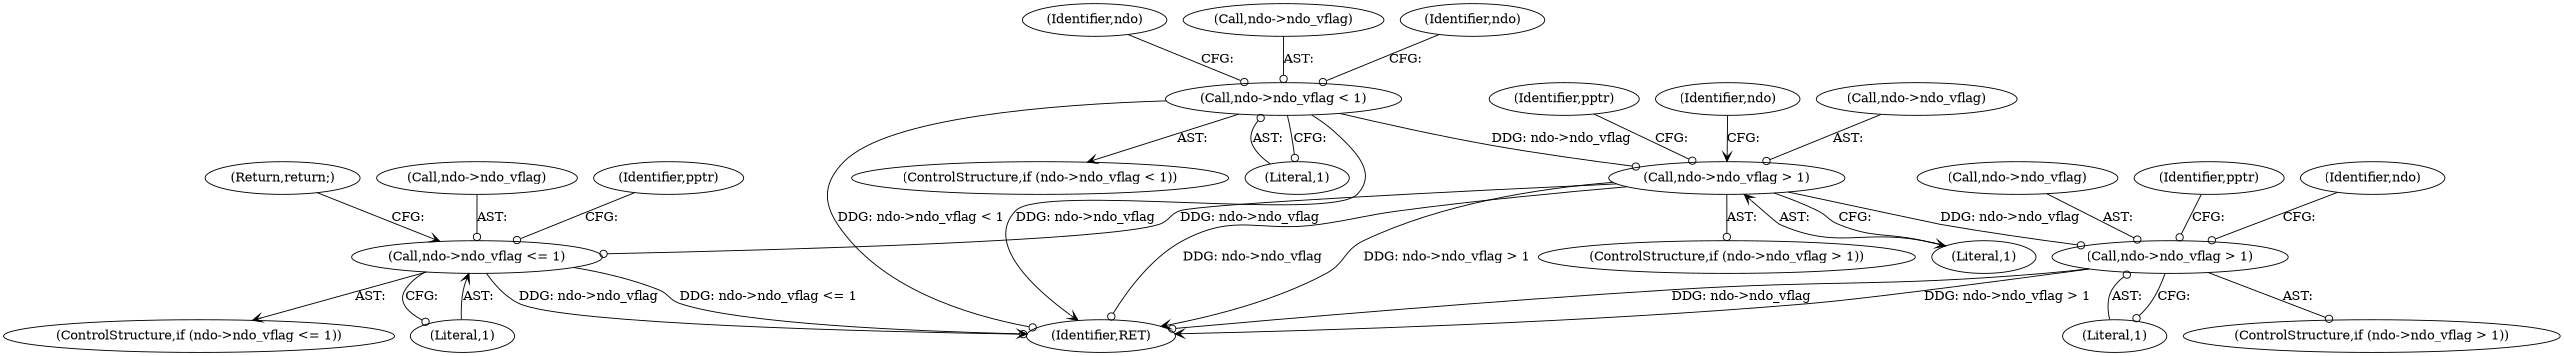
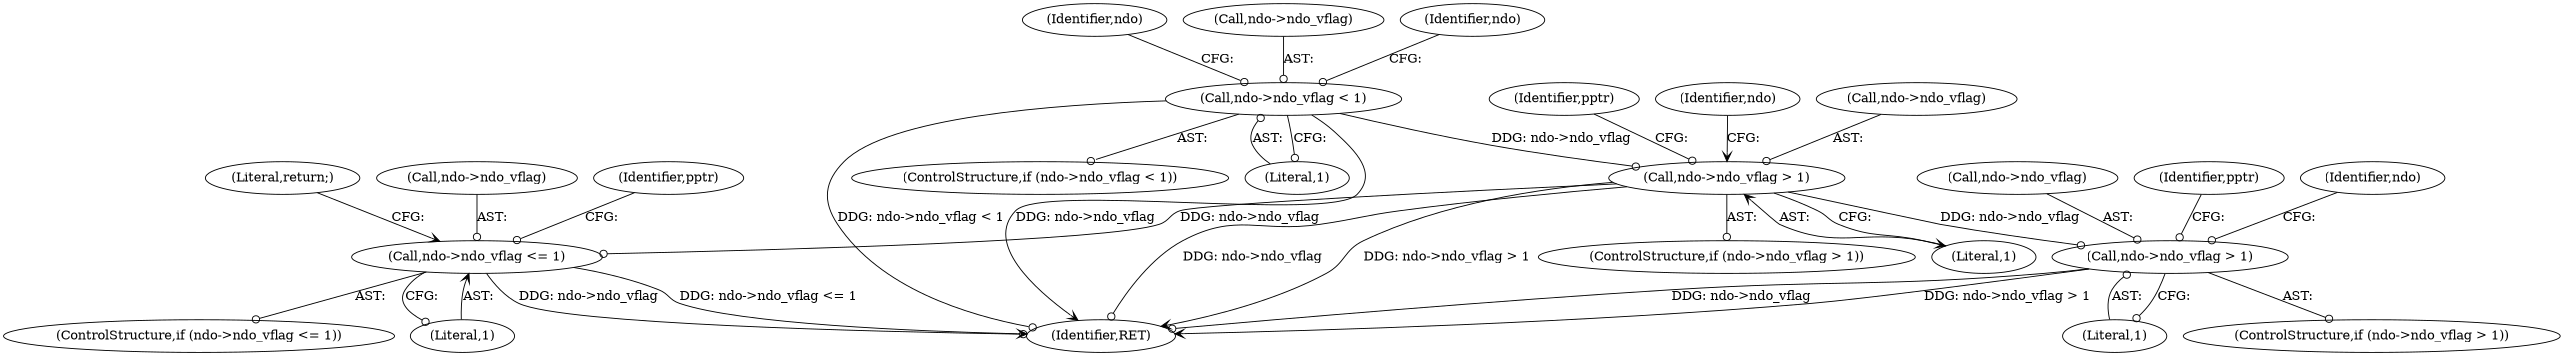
(1167, 137) -> (1167, 137)
(283, 178) -> (283, 178)
(343, 295) -> (343, 295)
